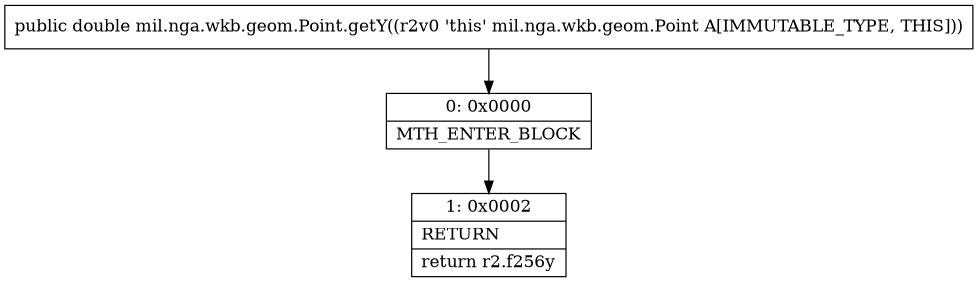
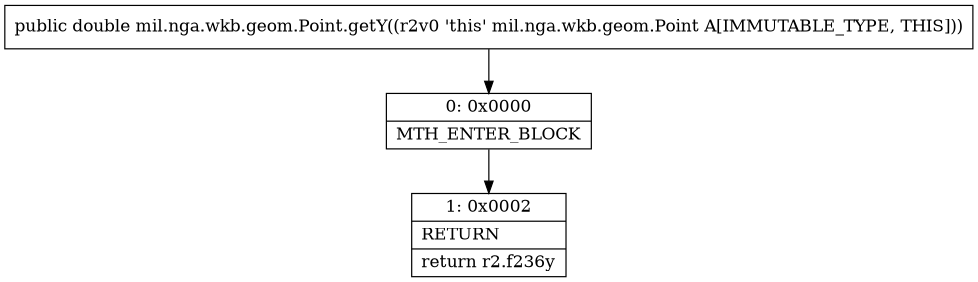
(489, 262) -> (489, 262)
